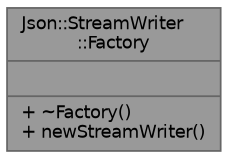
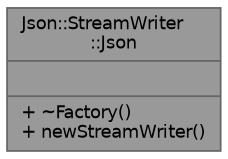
(114, 43) -> (114, 43)
